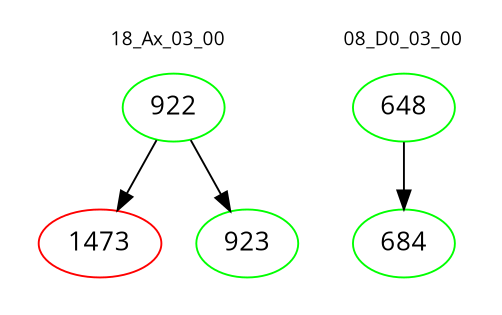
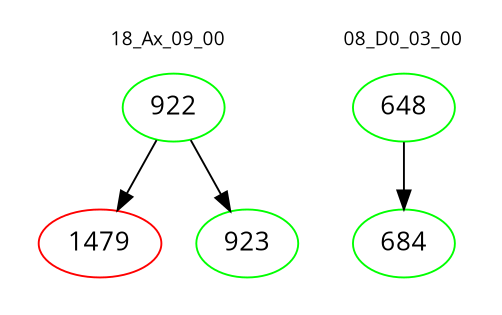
(168, 41) -> (168, 41)
(100, 243) -> (100, 243)
